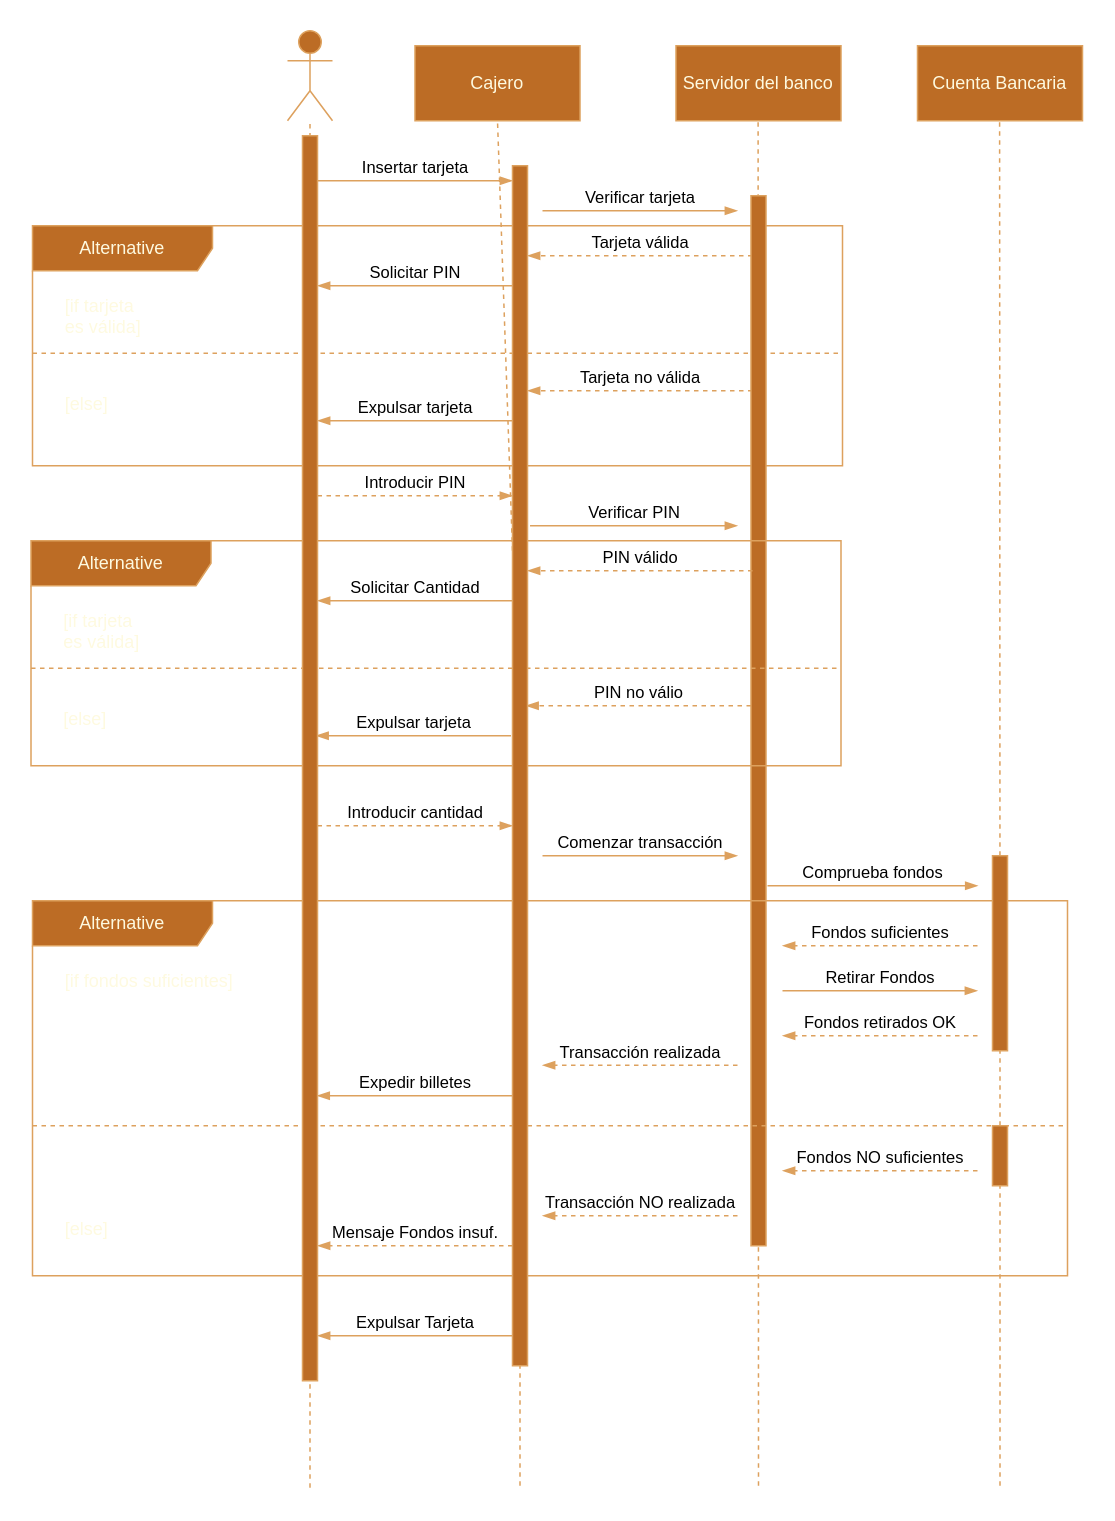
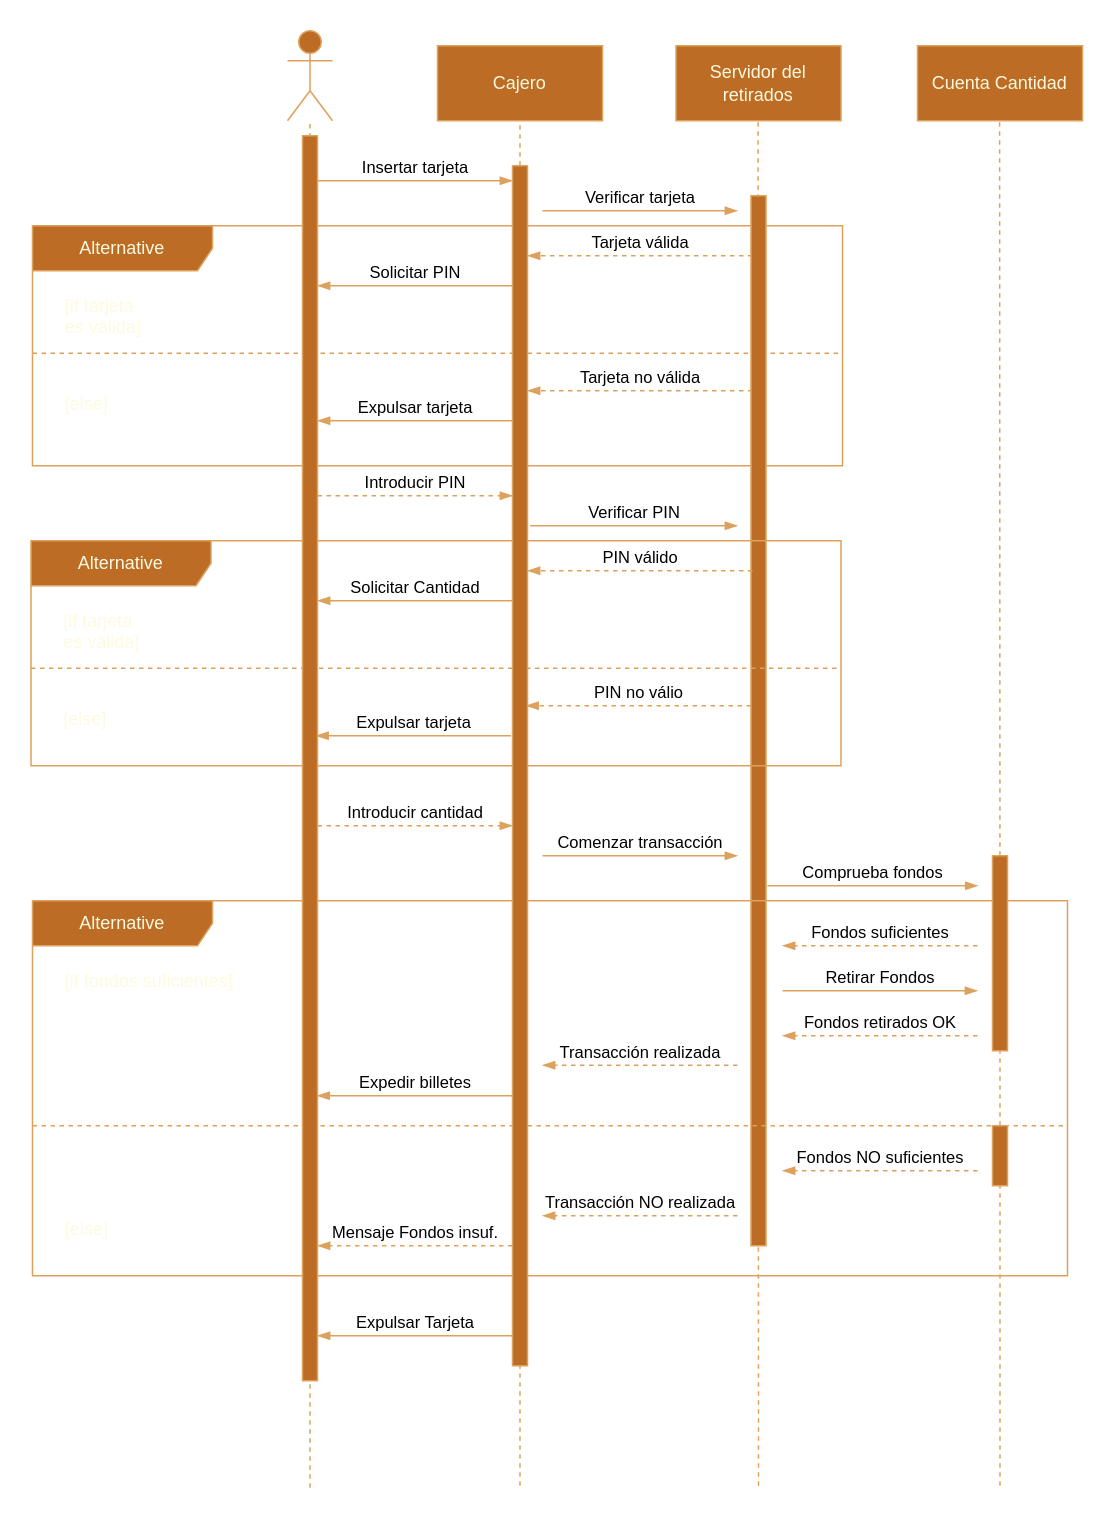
(497, 83) -> (520, 83)
(758, 83) -> (758, 83)
(1000, 83) -> (1000, 83)
